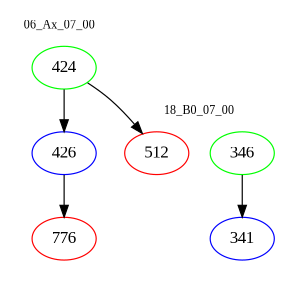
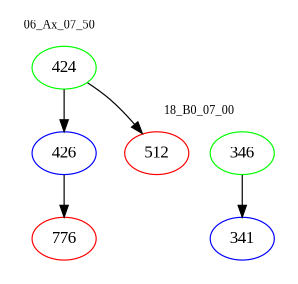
(60, 26) -> (60, 26)
